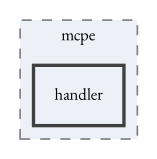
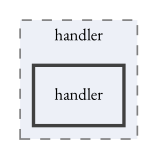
(79, 36) -> (79, 36)
